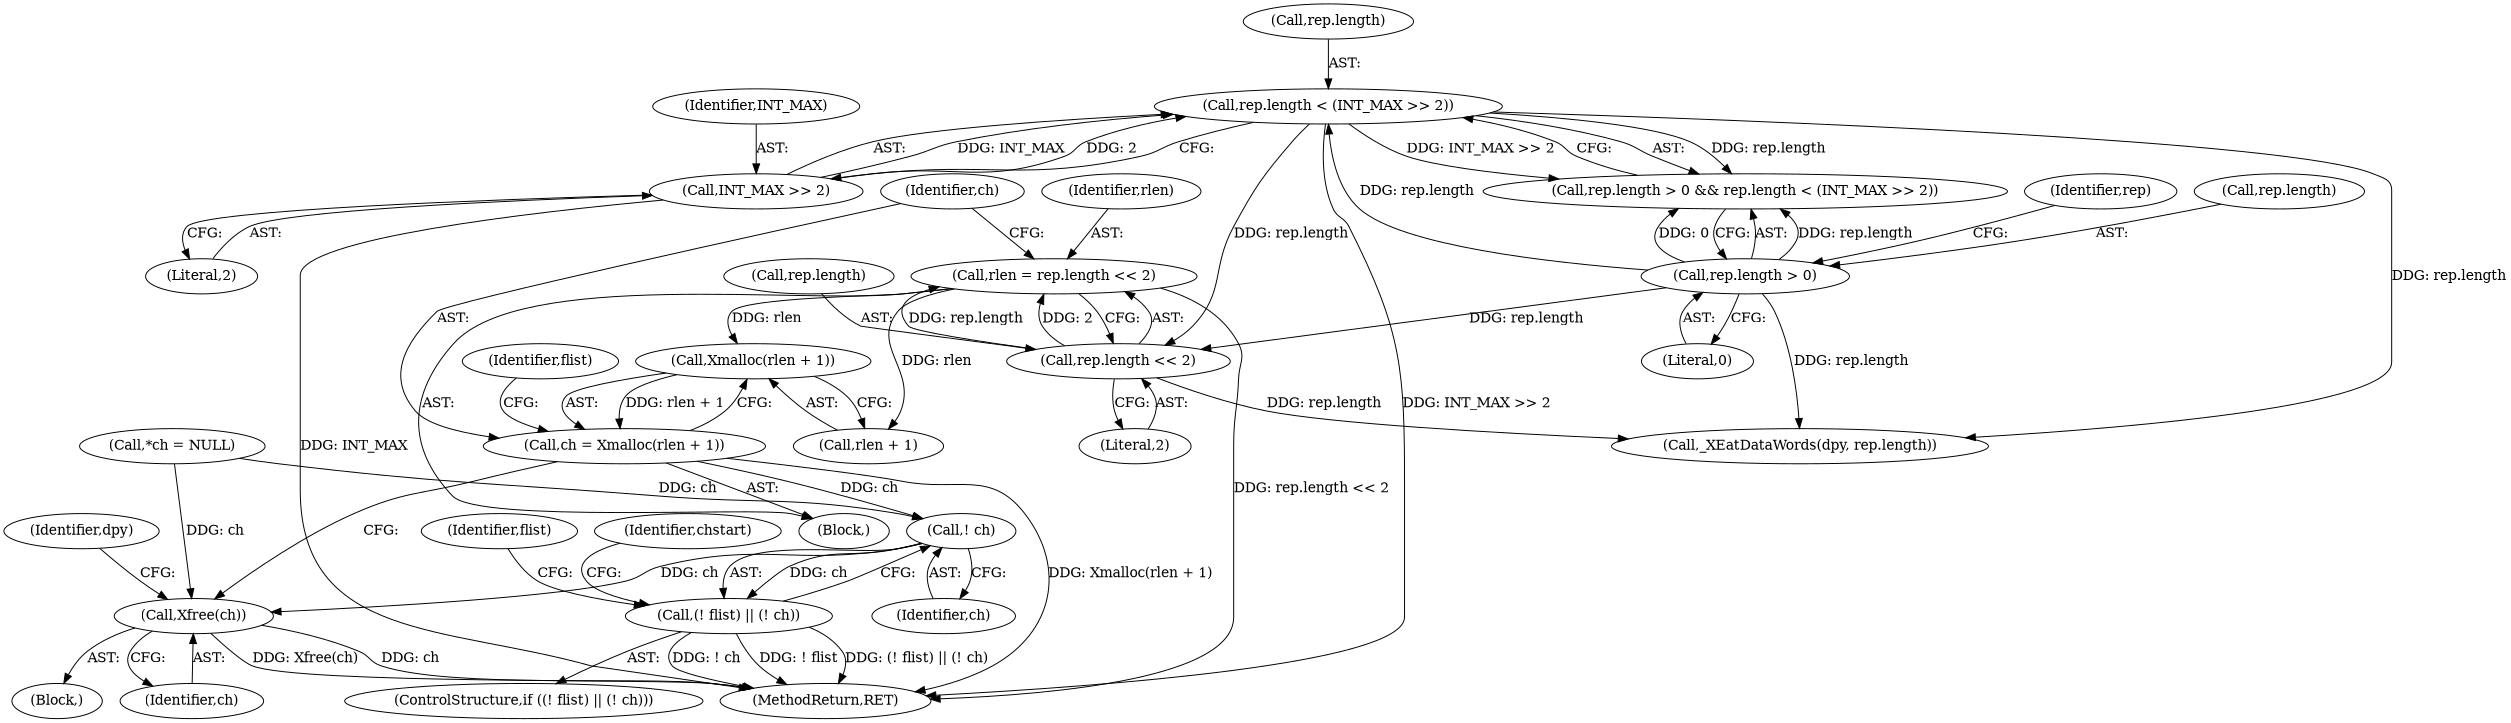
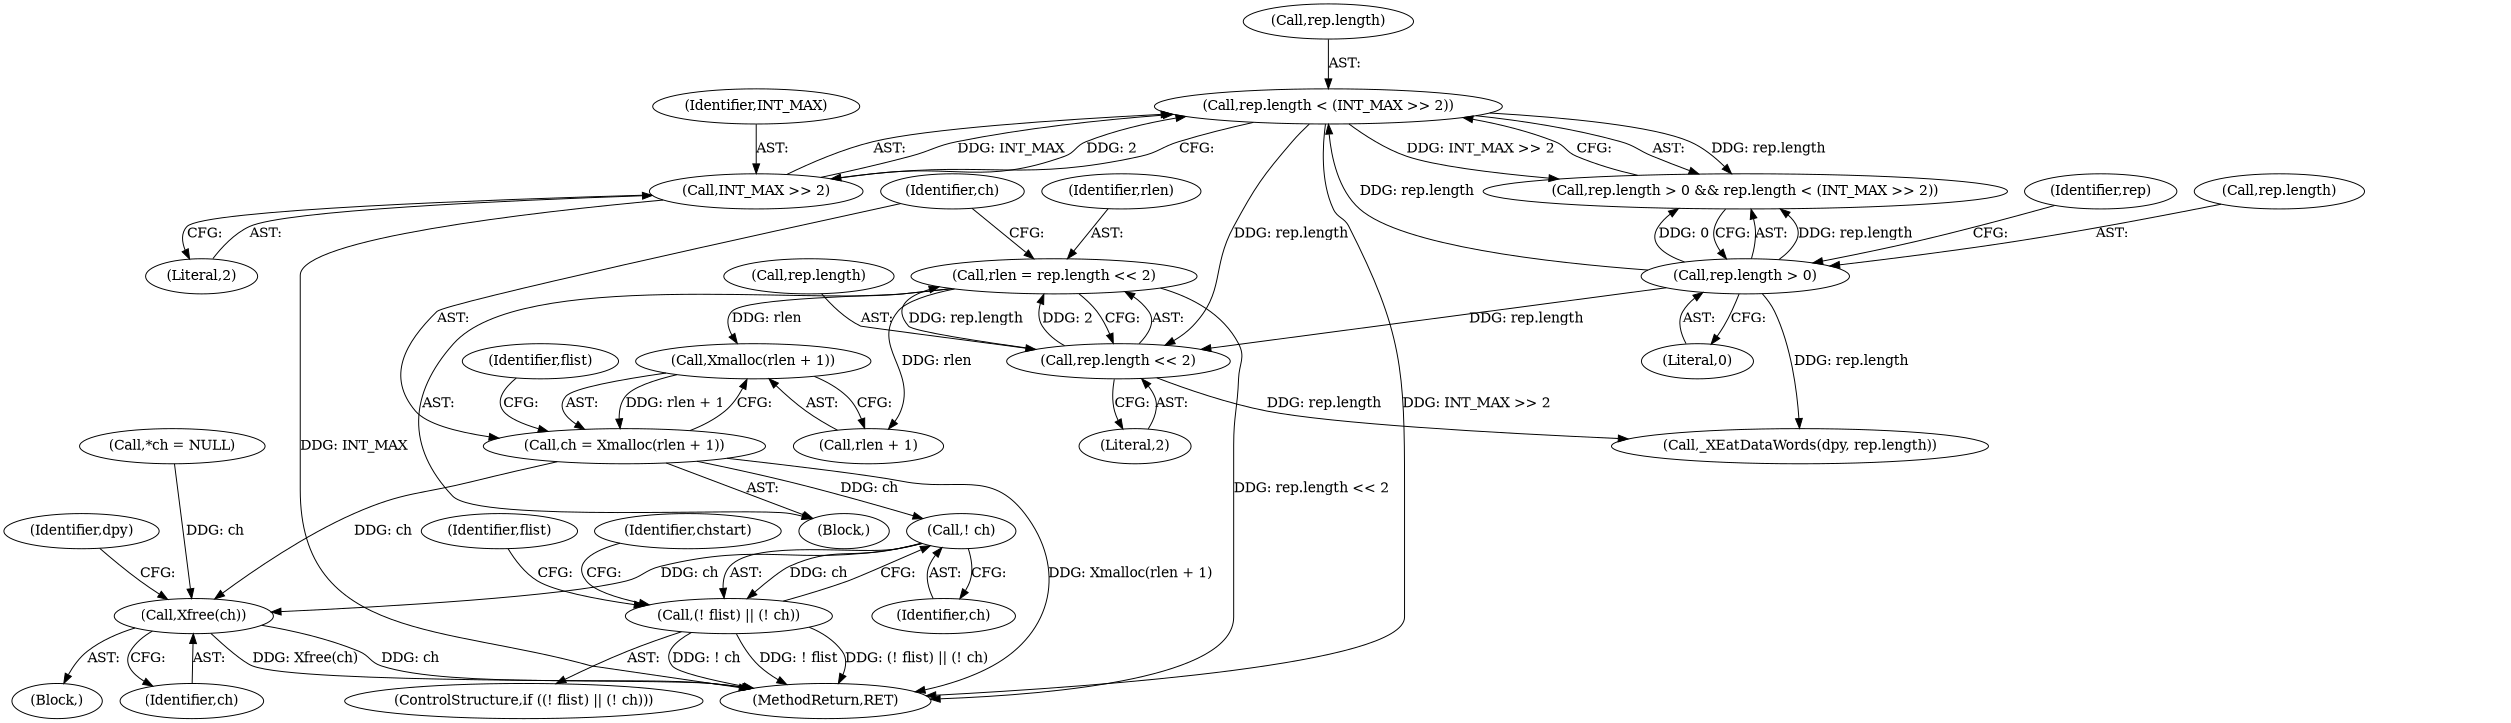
(2248, 152) -> none
(576, 490) -> none
(383, 531) -> (383, 531)
